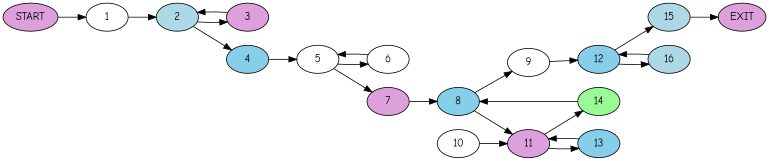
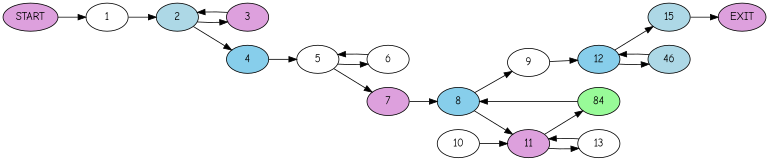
(669, 59) -> (669, 59)
(599, 101) -> (599, 101)
(599, 144) -> (599, 144)
